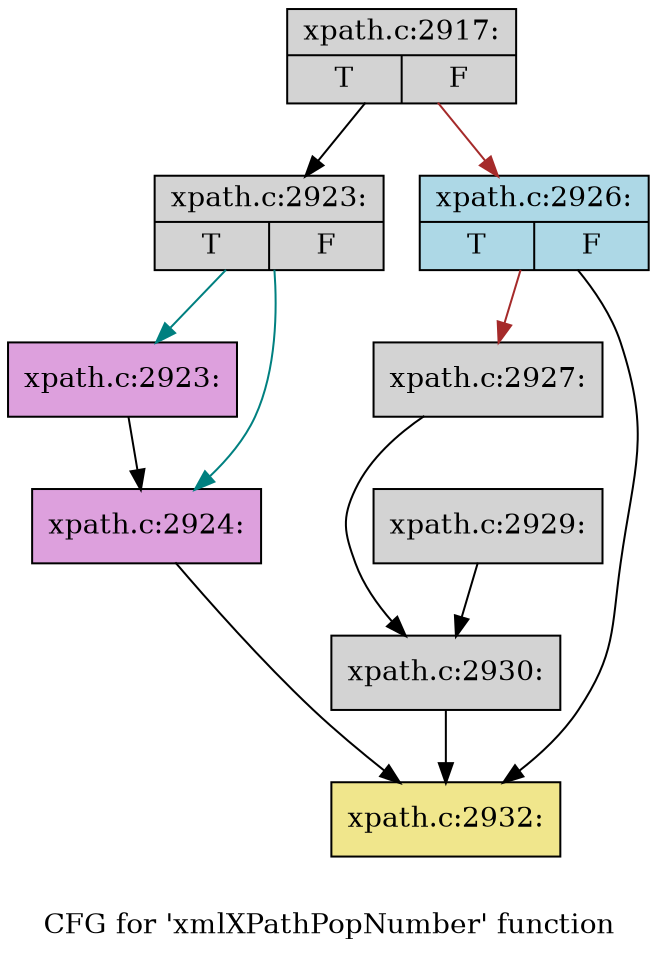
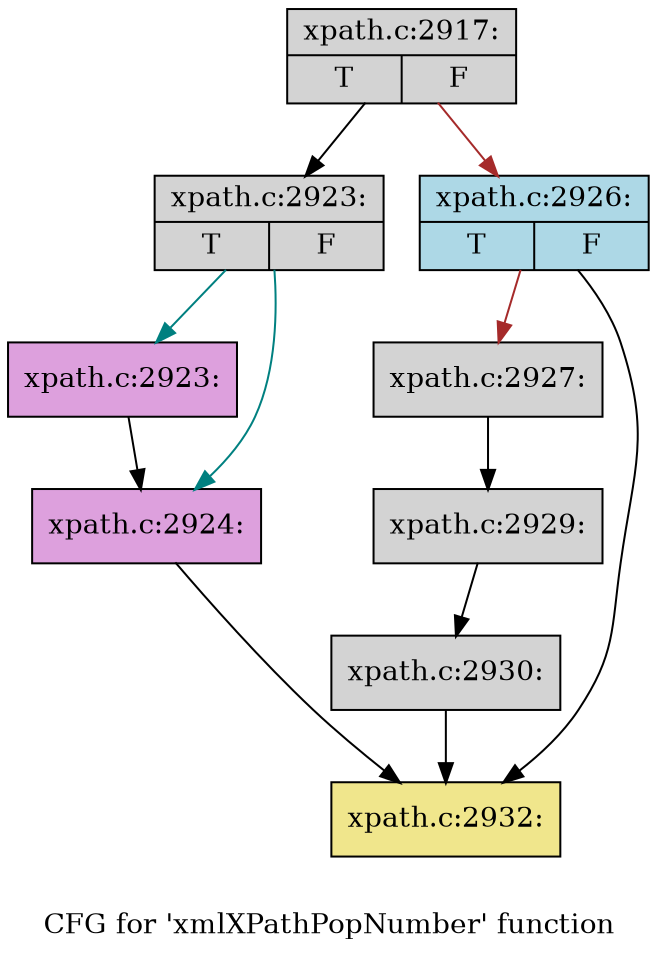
(348, 510) -> (488, 443)
